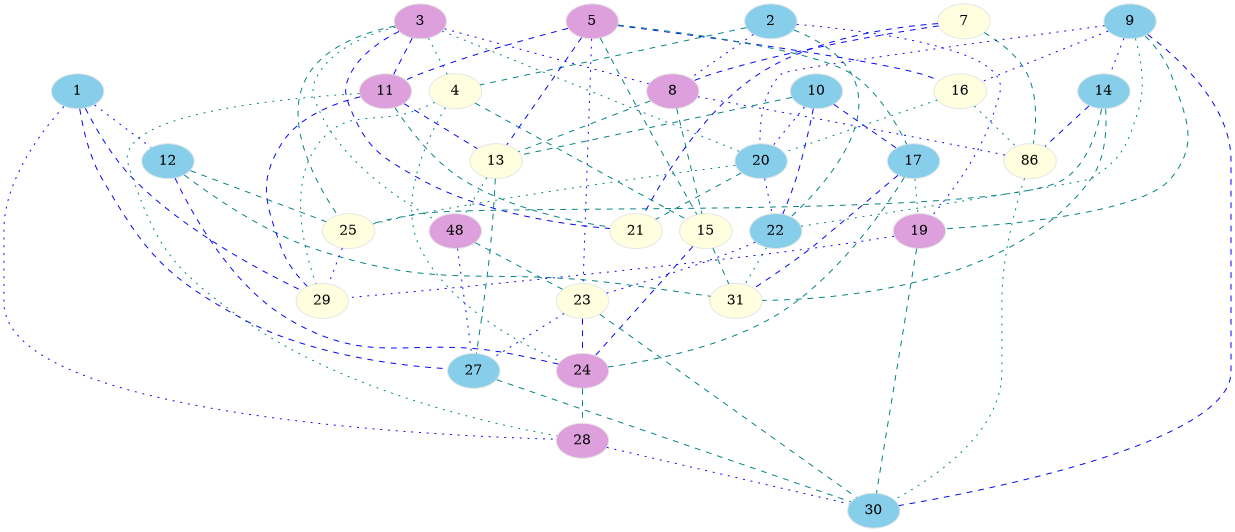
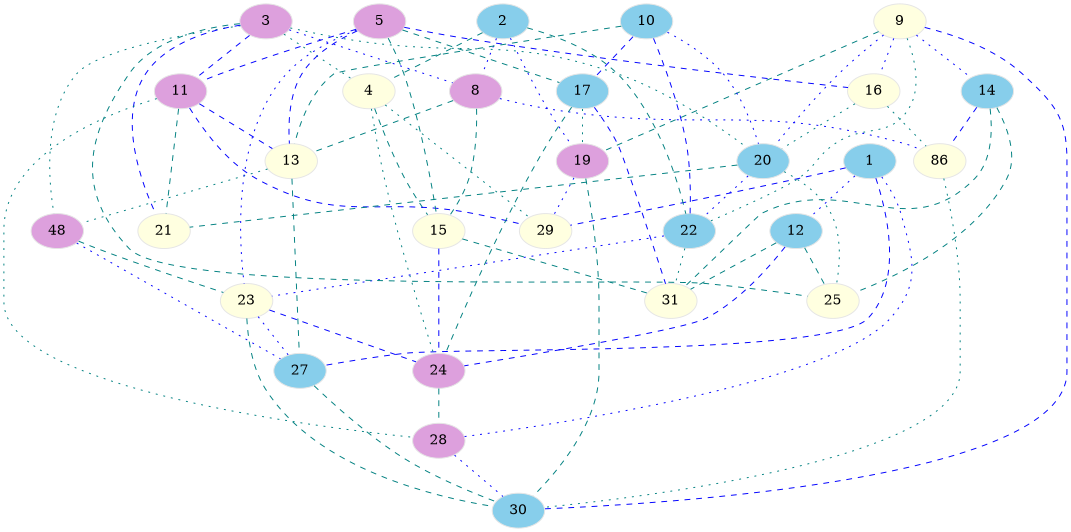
(964, 21) -> none
(1130, 21) -> (900, 21)
(335, 266) -> none
